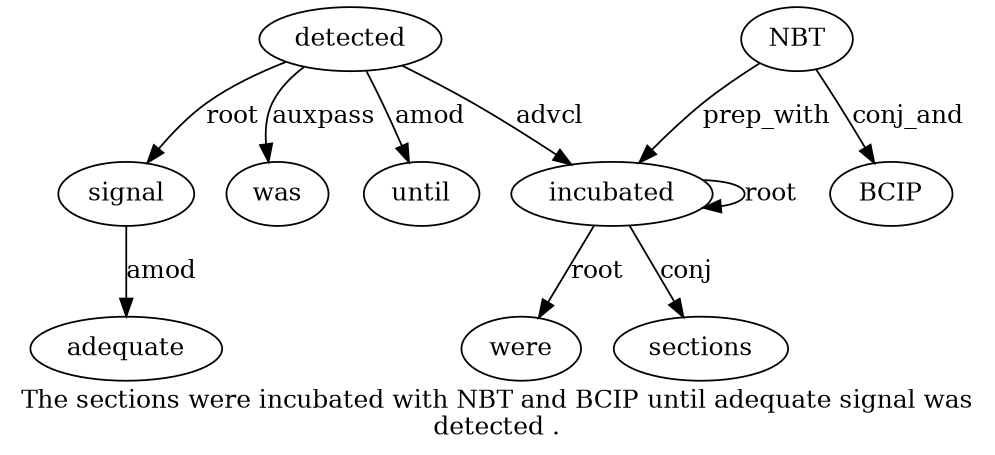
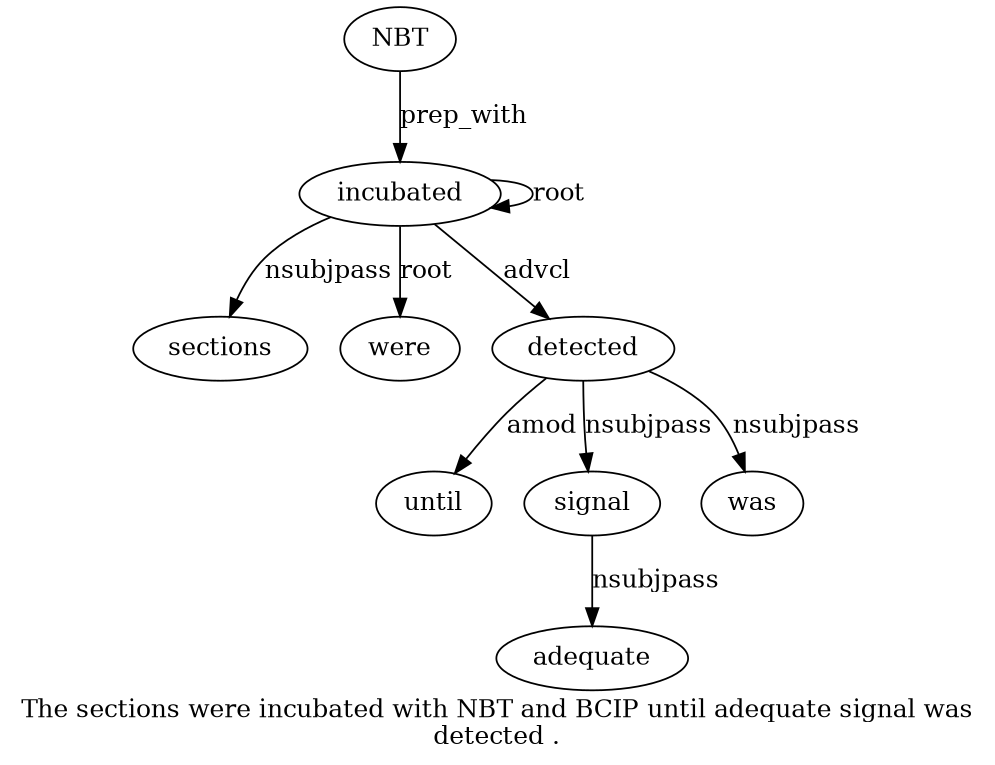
(481, 108) -> (485, 266)
(233, 117) -> (649, 426)
(324, 117) -> (797, 426)
(891, 194) -> none
(162, 271) -> (656, 581)
(687, 271) -> (329, 271)
